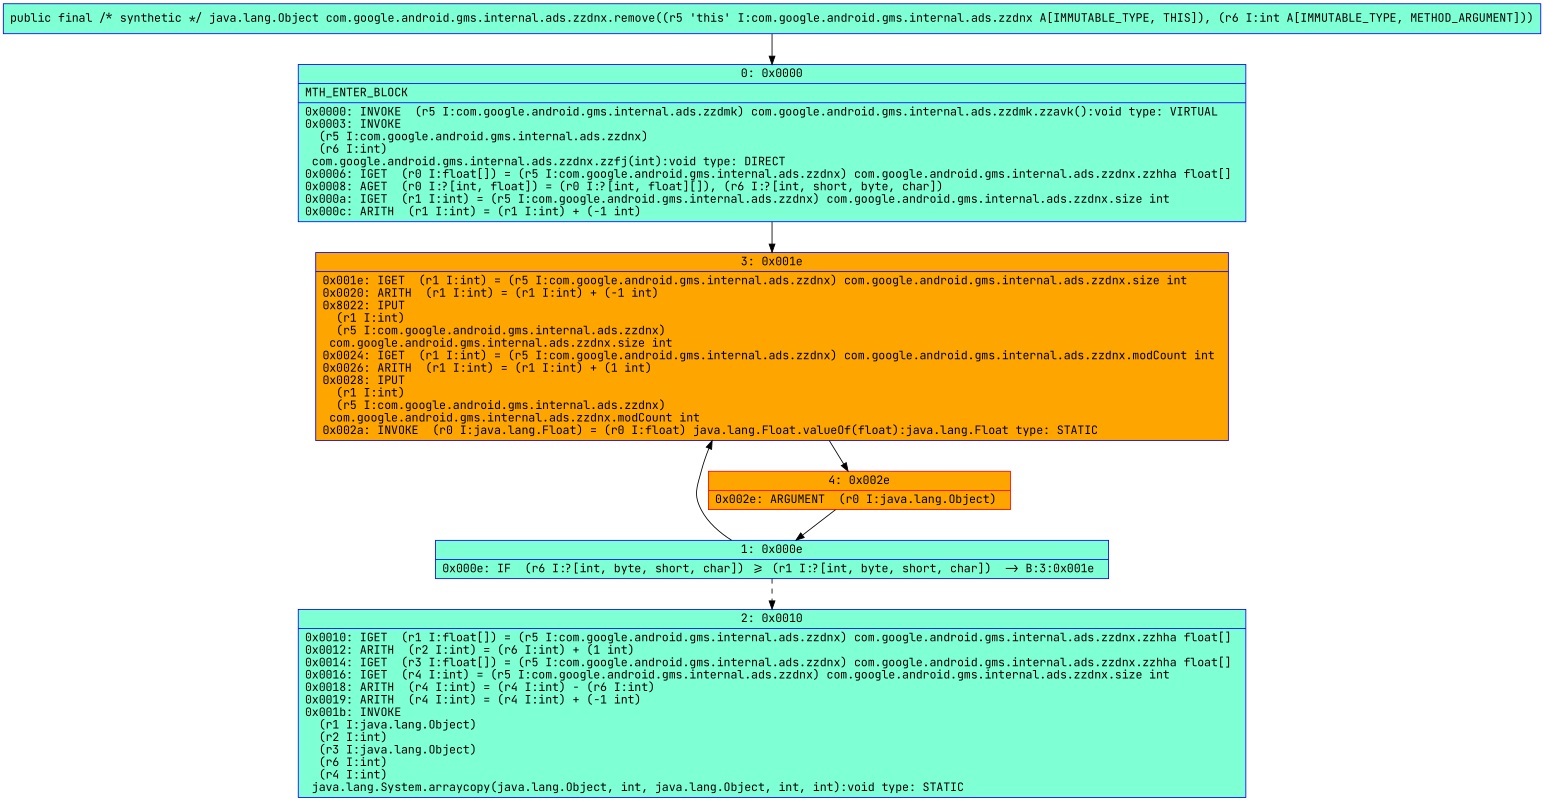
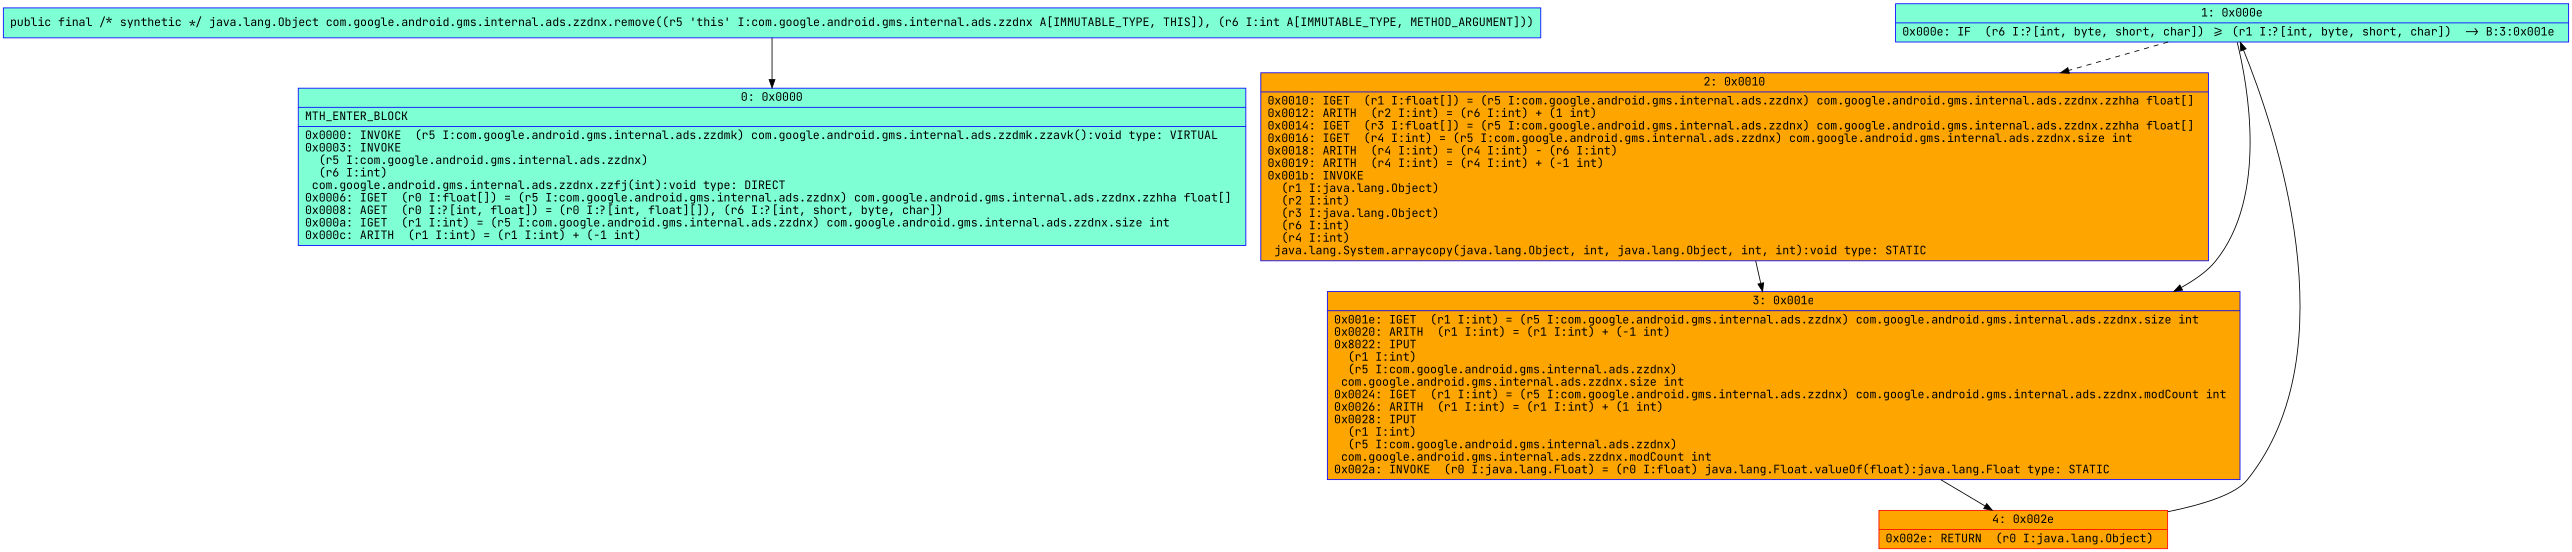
(772, 233) -> (1758, 272)
(859, 500) -> (2023, 539)
(772, 703) -> (1735, 167)
